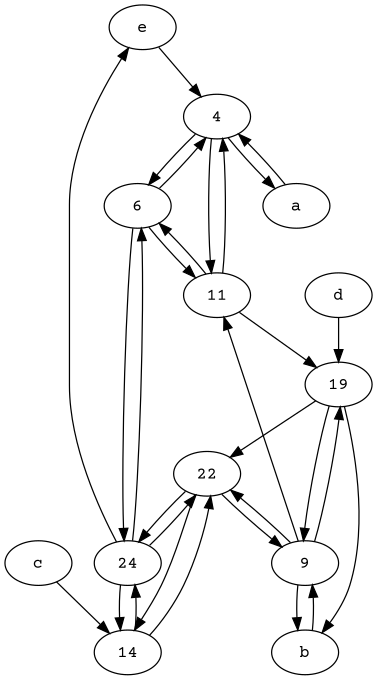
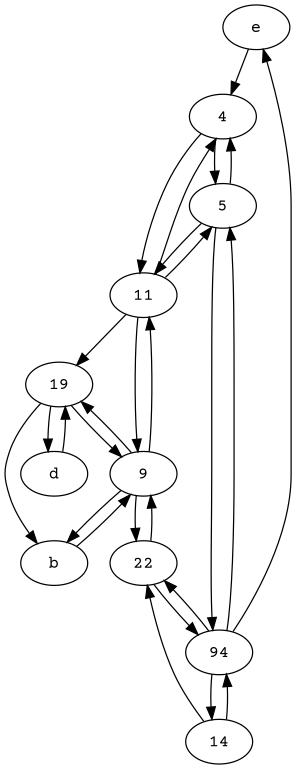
(138, 206) -> (223, 206)
(296, 206) -> none
none -> (135, 378)
(278, 426) -> (49, 422)
(172, 559) -> none
(38, 563) -> none
(128, 563) -> (219, 652)
